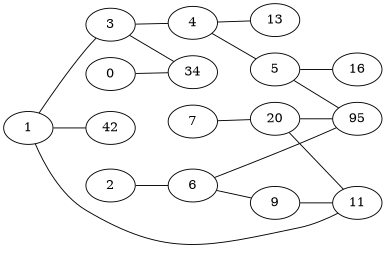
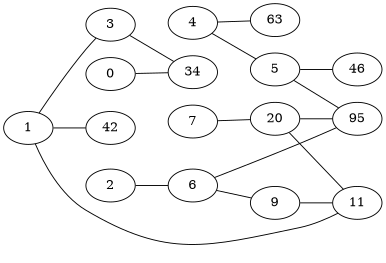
(275, 20) -> (275, 20)
(152, 24) -> none
(357, 69) -> (357, 69)
